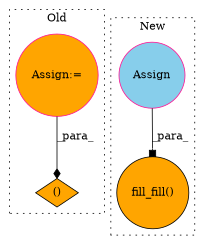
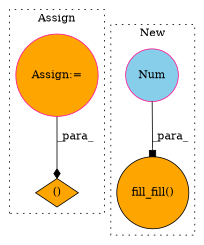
(57, 19) -> (57, 19)
(152, 75) -> (152, 75)
